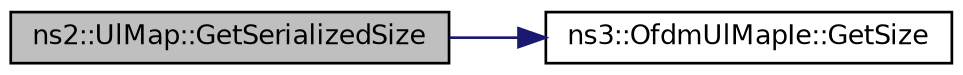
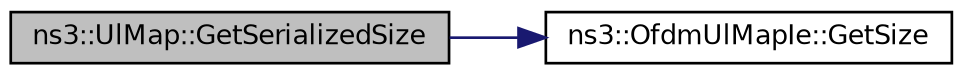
(230, 38) -> (230, 38)
